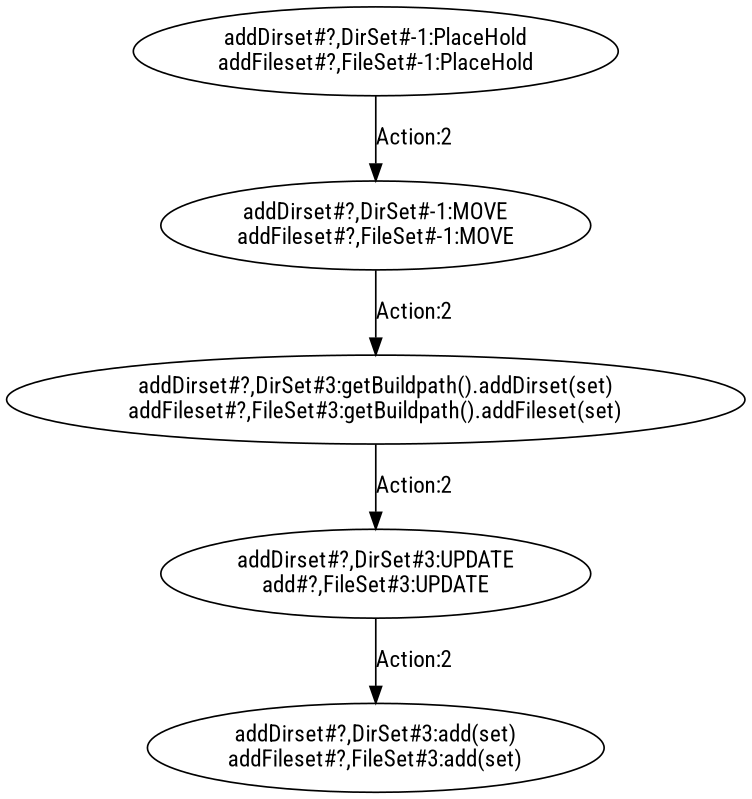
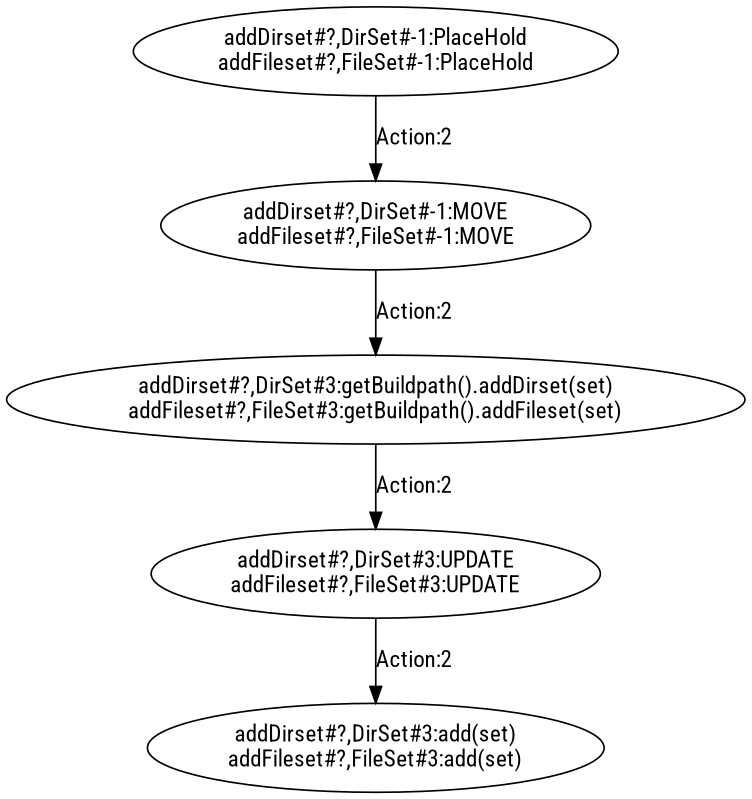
(376, 574) -> (376, 574)
